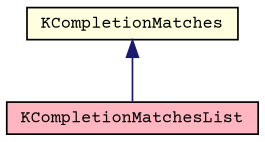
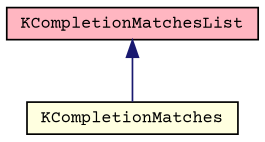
(132, 80) -> (132, 80)
